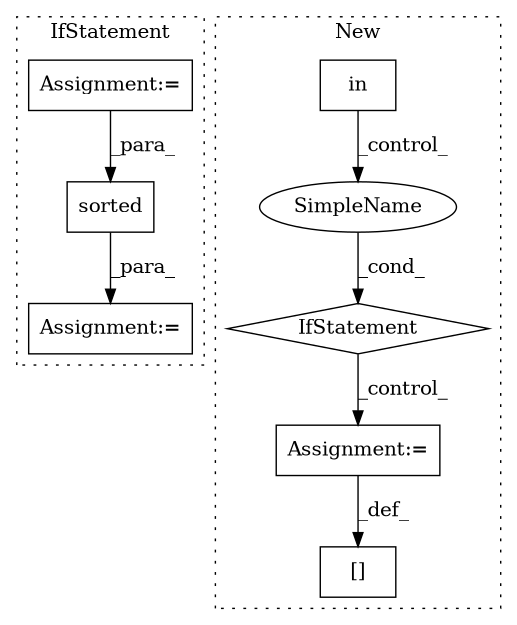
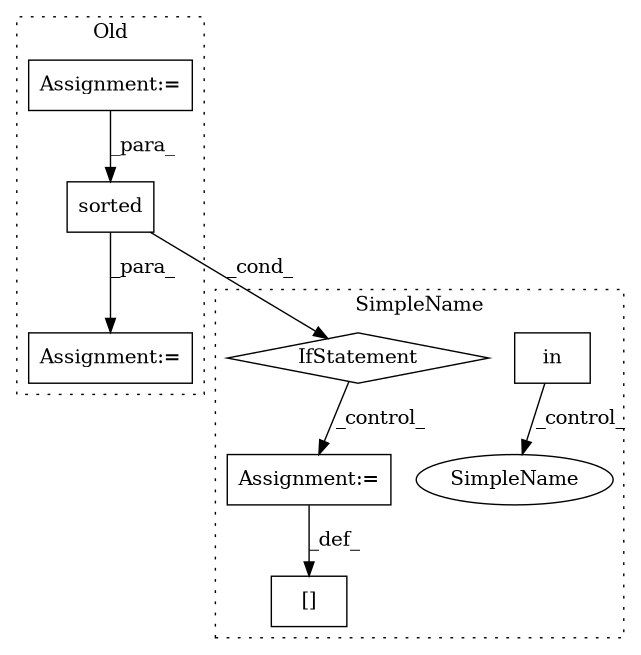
(110, 33) -> (110, 33)
(358, 33) -> (420, 306)
(358, 261) -> (229, 279)
